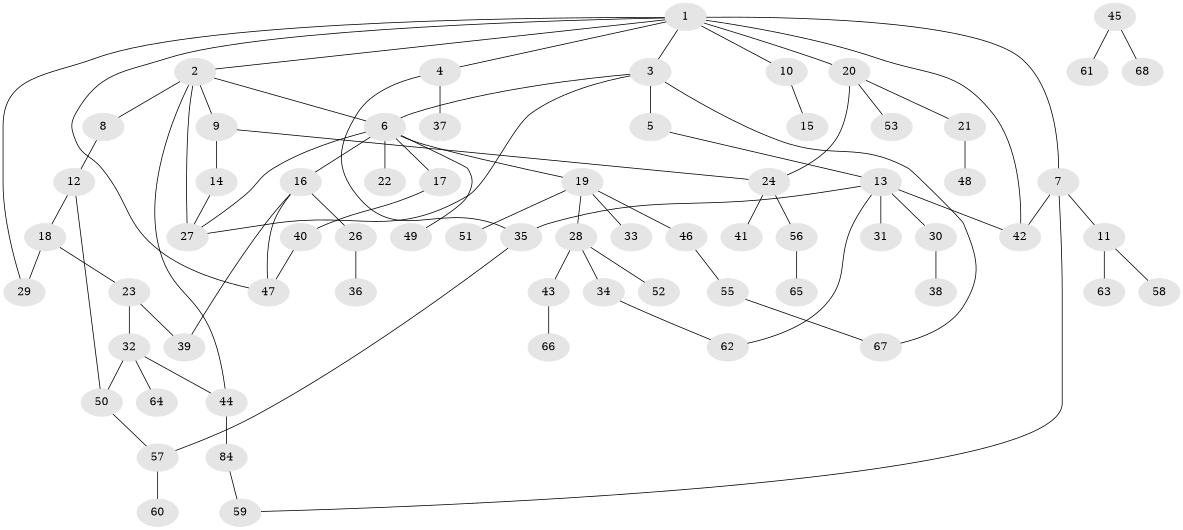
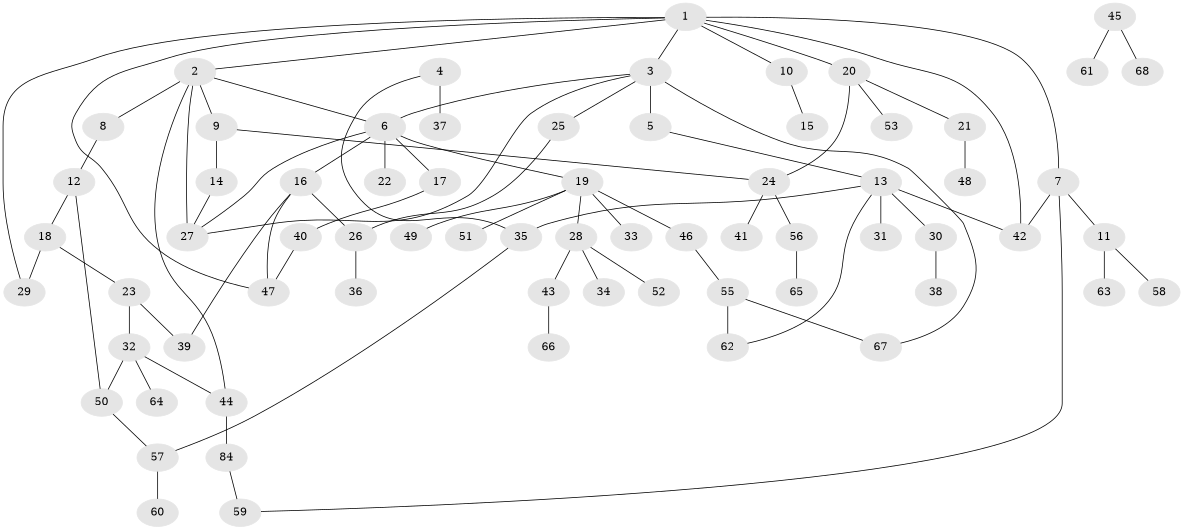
(563, 44) -> none
none -> (559, 127)
(470, 172) -> (496, 209)
(665, 321) -> (728, 320)
